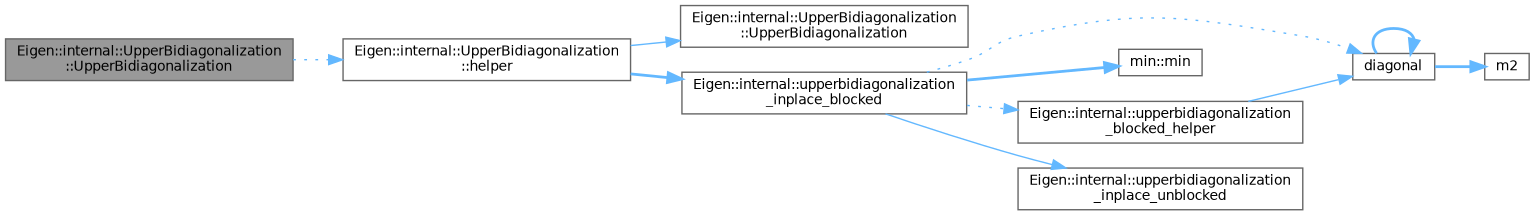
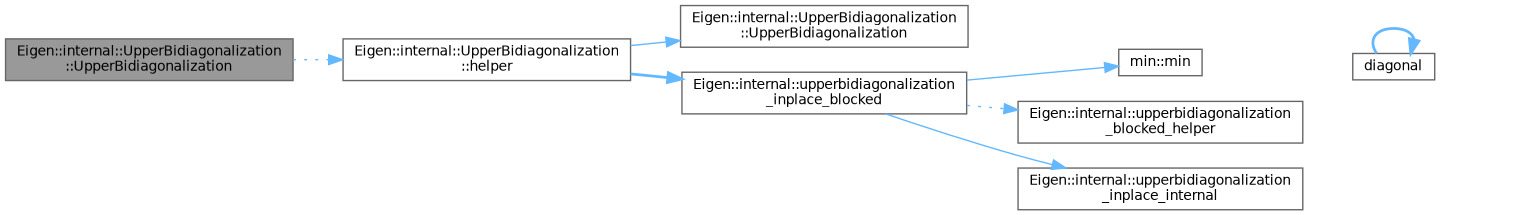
(1135, 18) -> none
(1507, 67) -> none
(1036, 74) -> (1036, 74)
(1293, 90) -> none
(1160, 189) -> (1160, 189)
